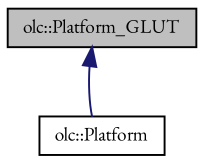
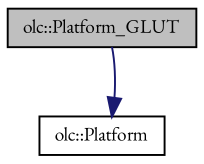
(89, 92) -> (115, 72)
